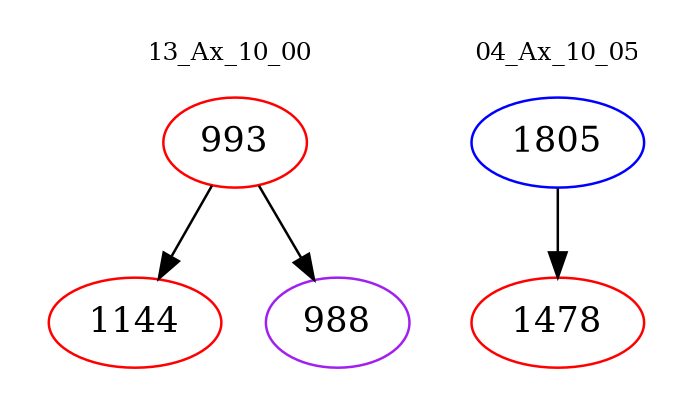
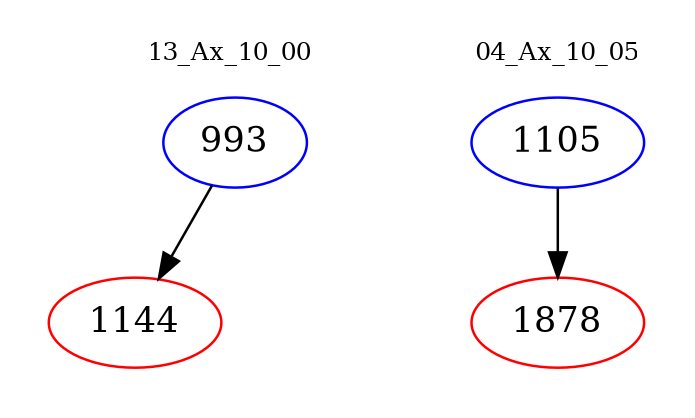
(235, 143) -> (235, 143)
(558, 143) -> (558, 143)
(338, 323) -> none
(558, 323) -> (558, 323)
